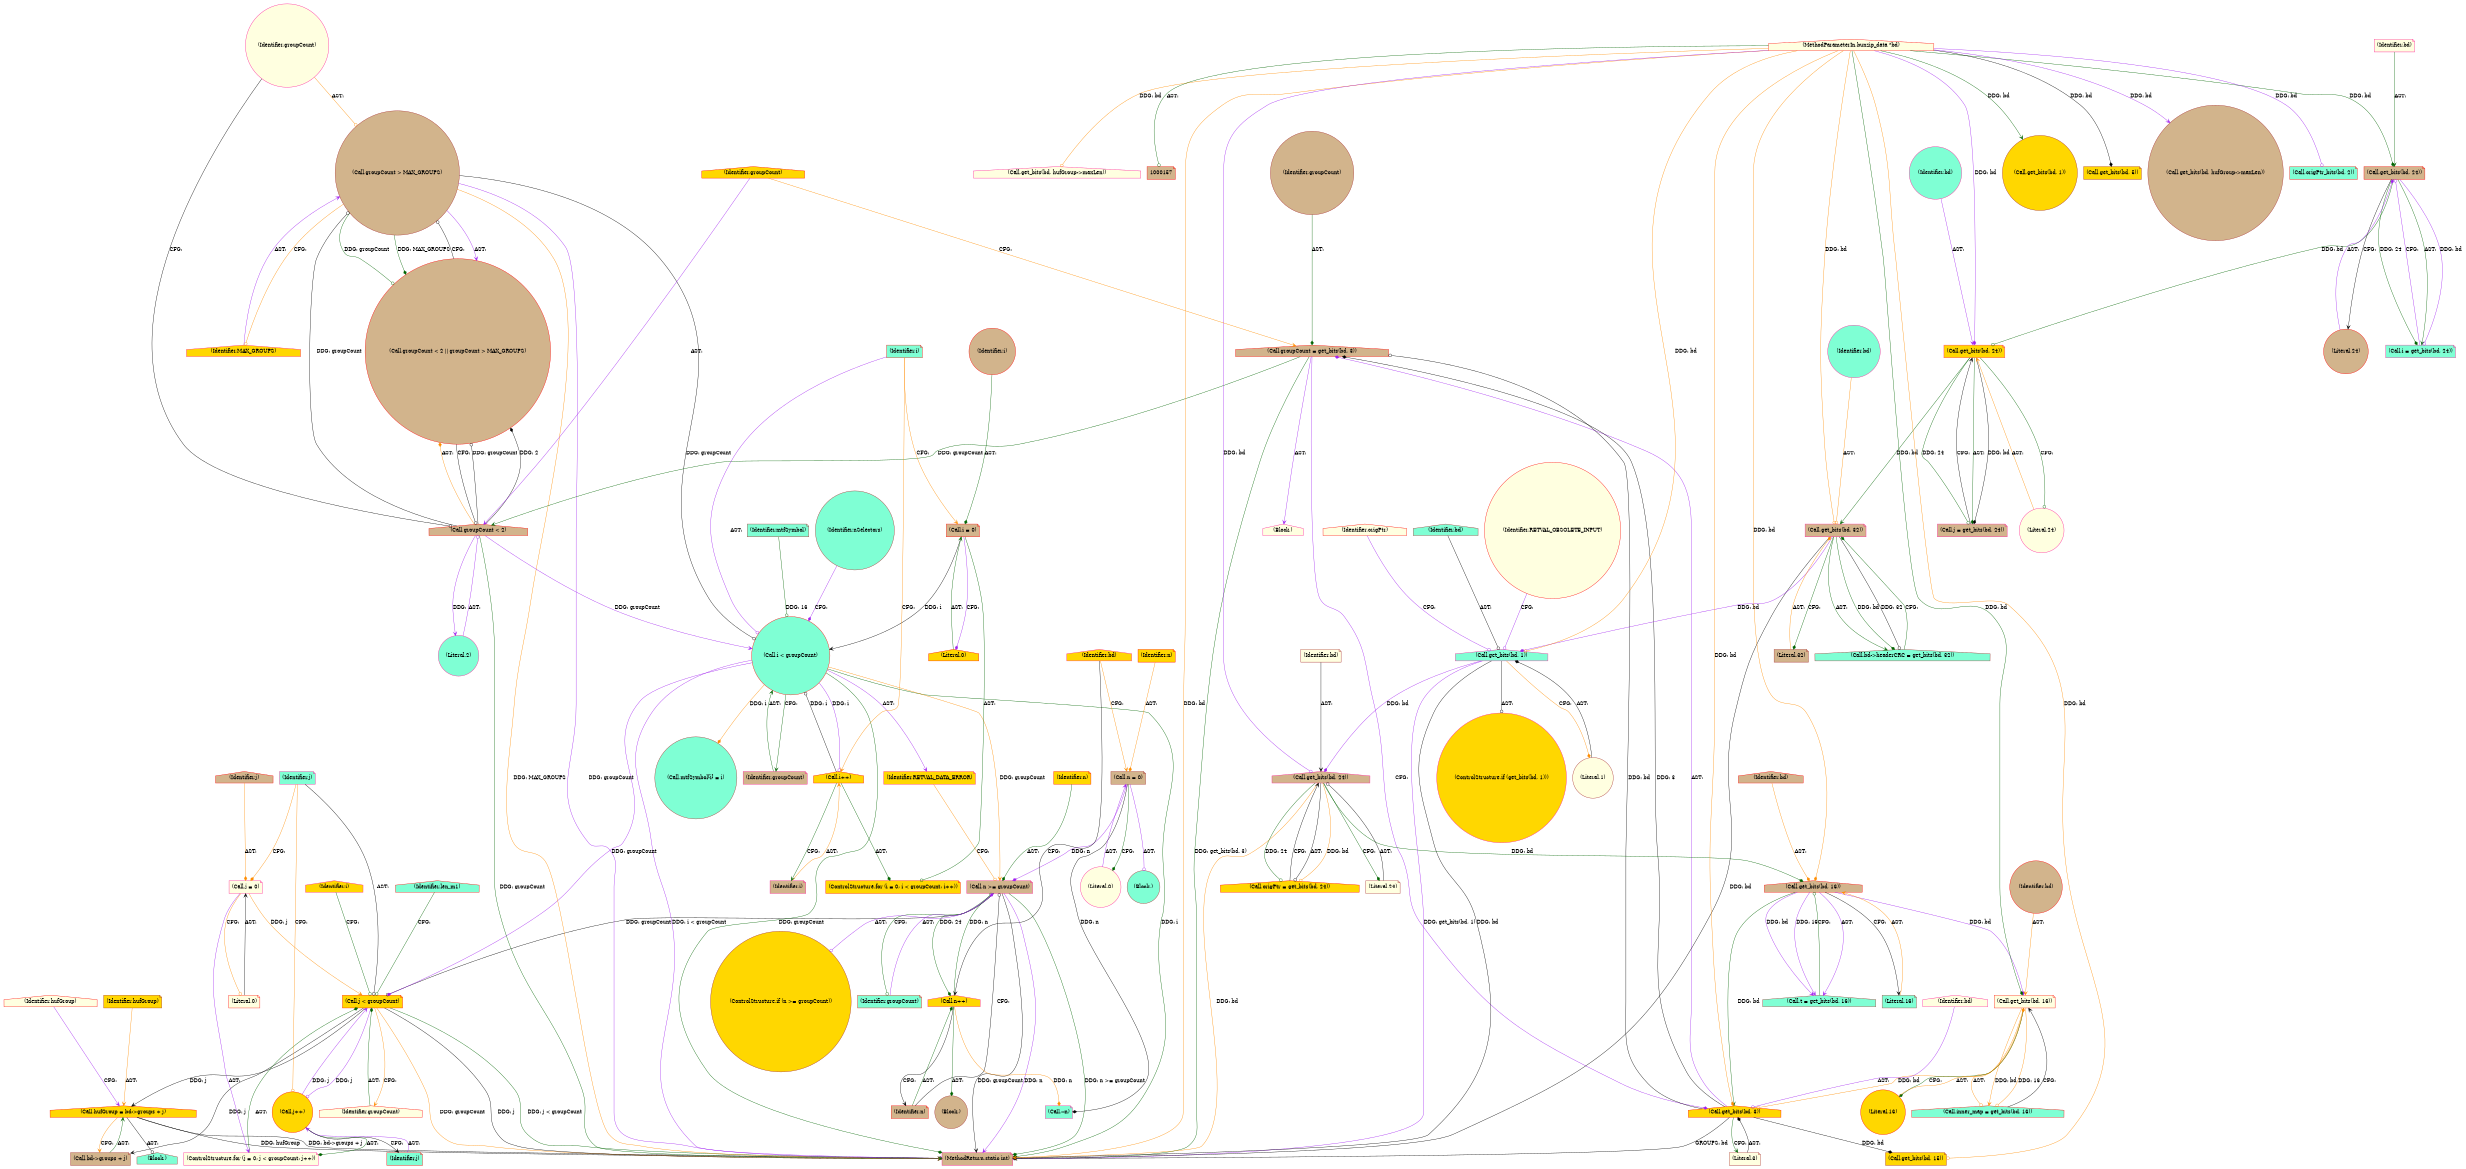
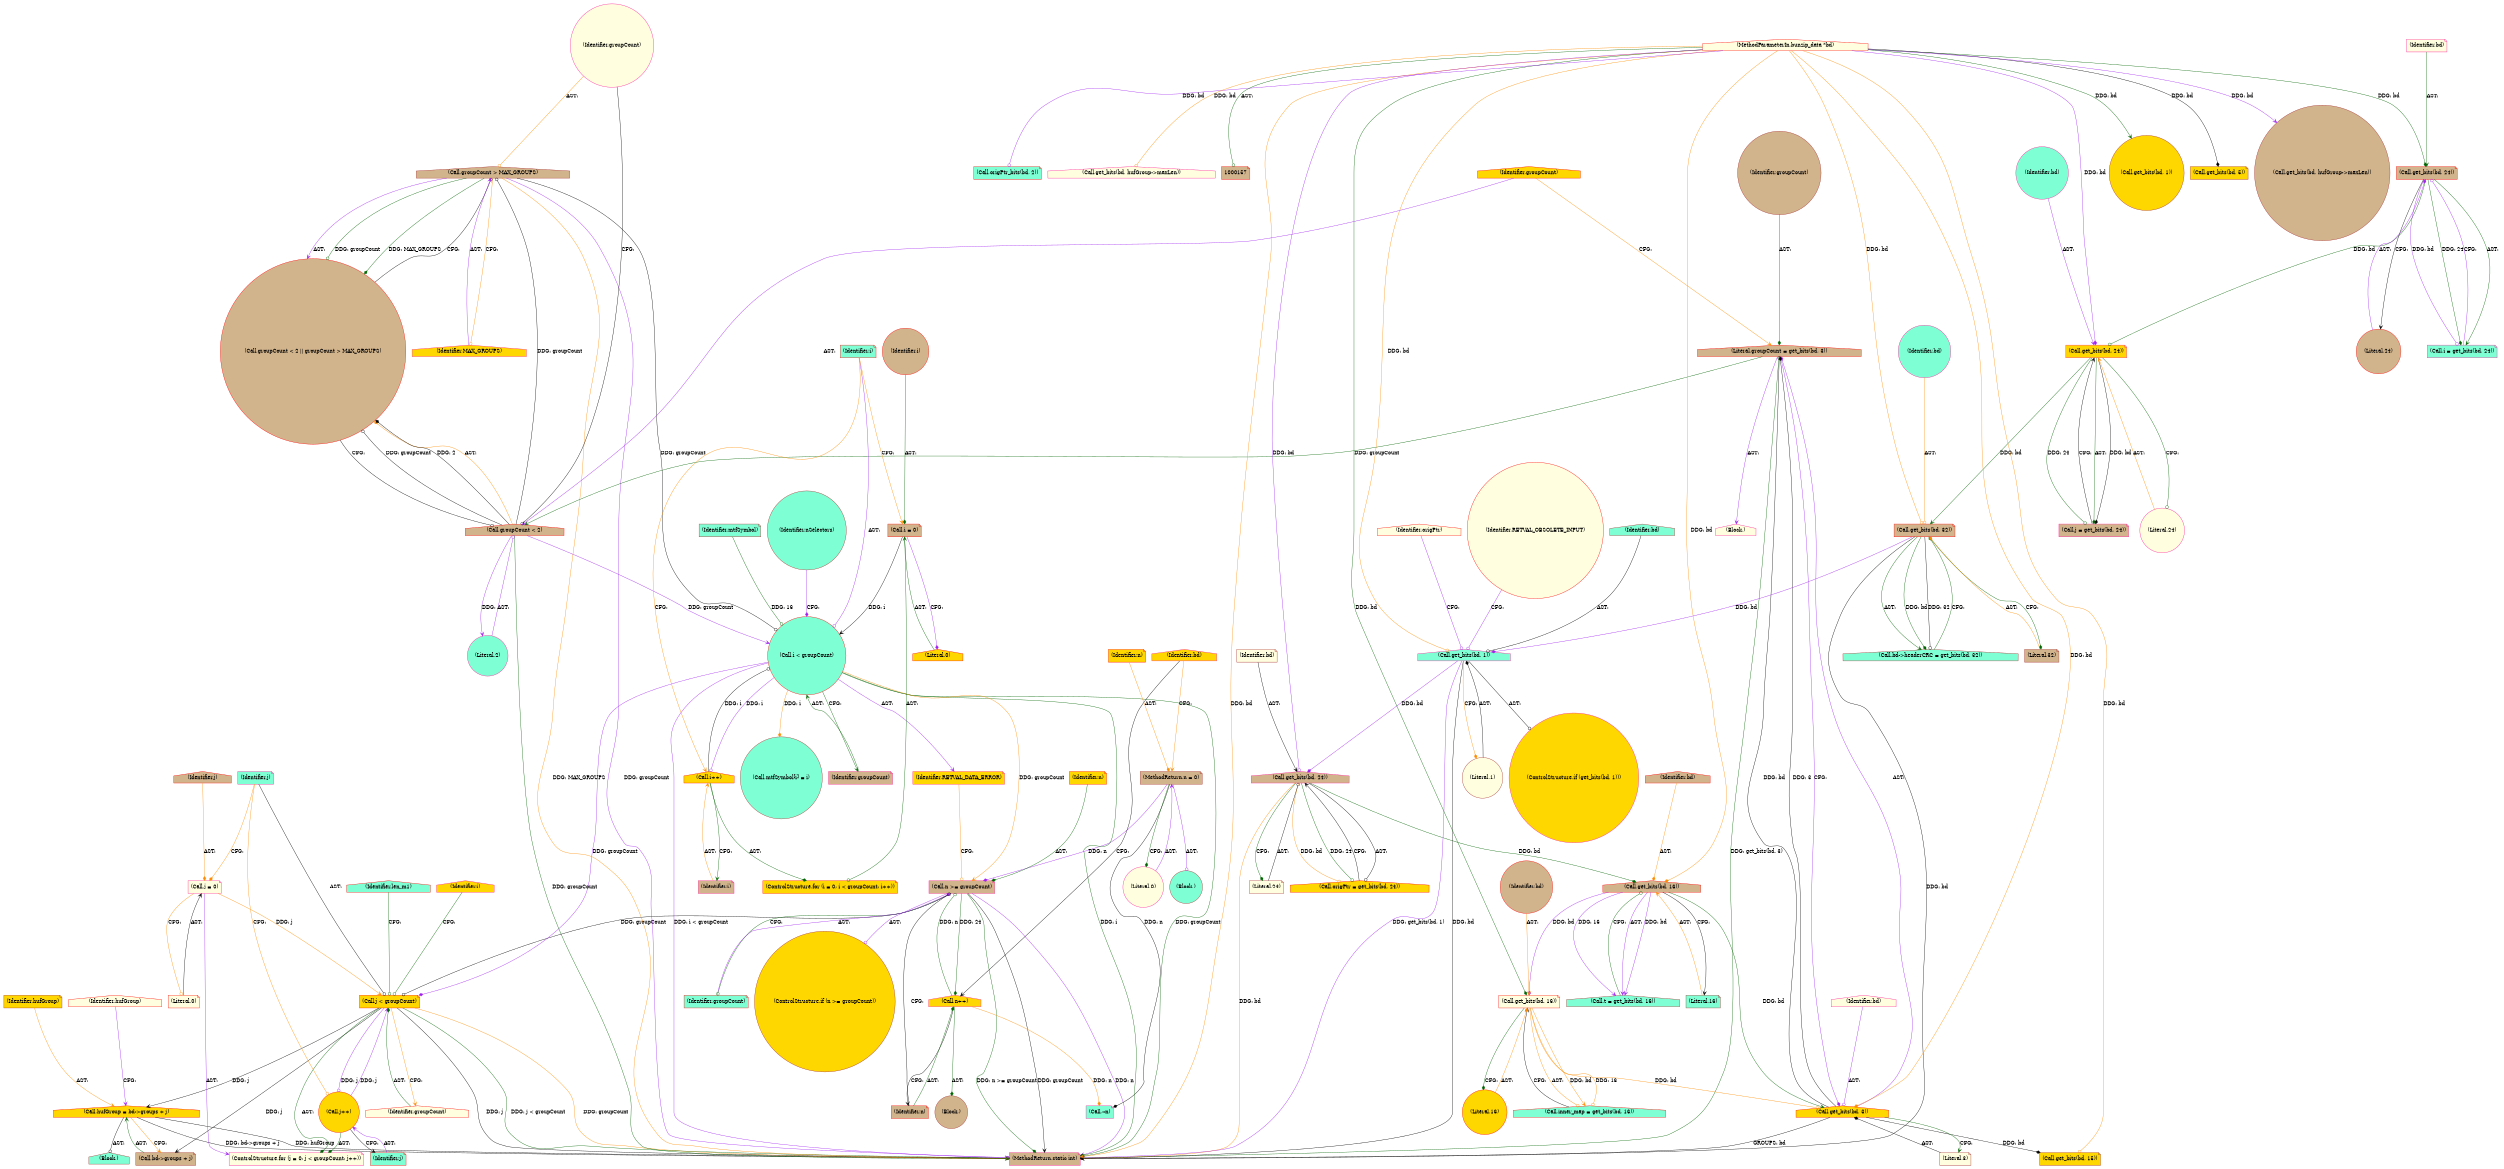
(397, 173) -> (493, 173)
(1312, 351) -> (1779, 351)
(1836, 530) -> (1925, 530)
(1128, 778) -> (1171, 778)
(282, 1057) -> (308, 1077)
